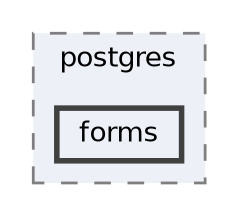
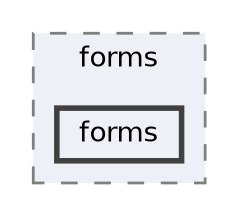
(119, 60) -> (119, 60)
